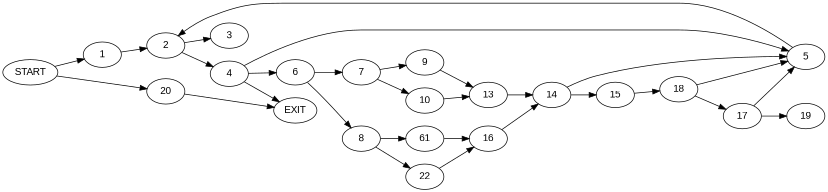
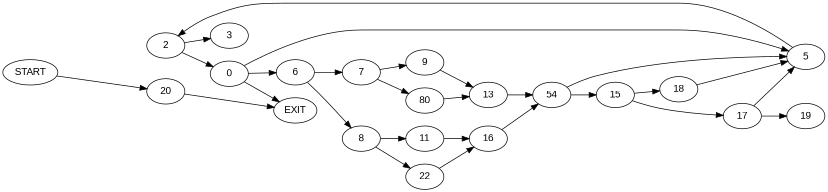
(102, 55) -> none
(229, 74) -> (229, 74)
(552, 95) -> (552, 95)
(425, 101) -> (425, 101)
(707, 101) -> (674, 111)
(425, 139) -> (425, 139)
